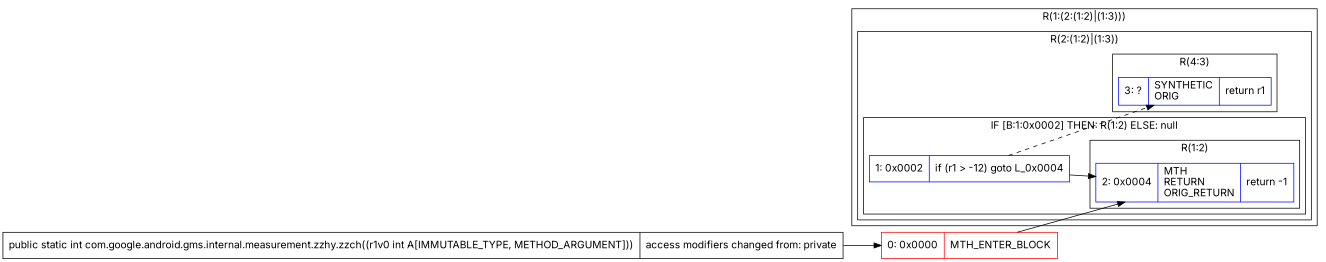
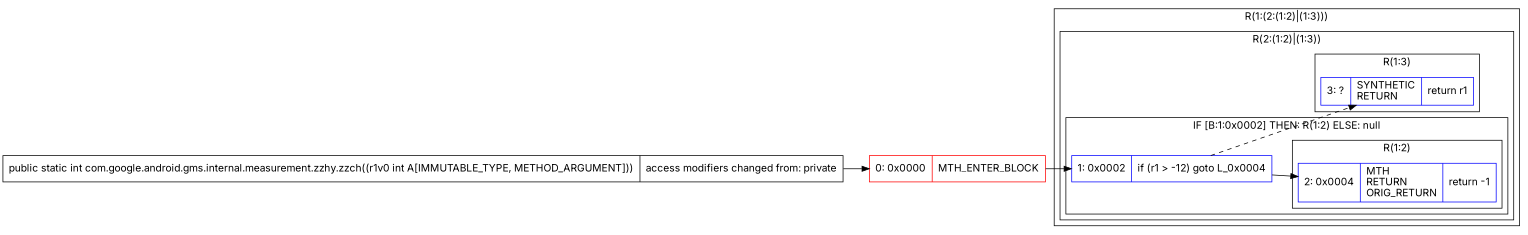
(1195, 62) -> (1397, 62)
(1167, 96) -> (1377, 96)
(1067, 218) -> (1055, 169)
